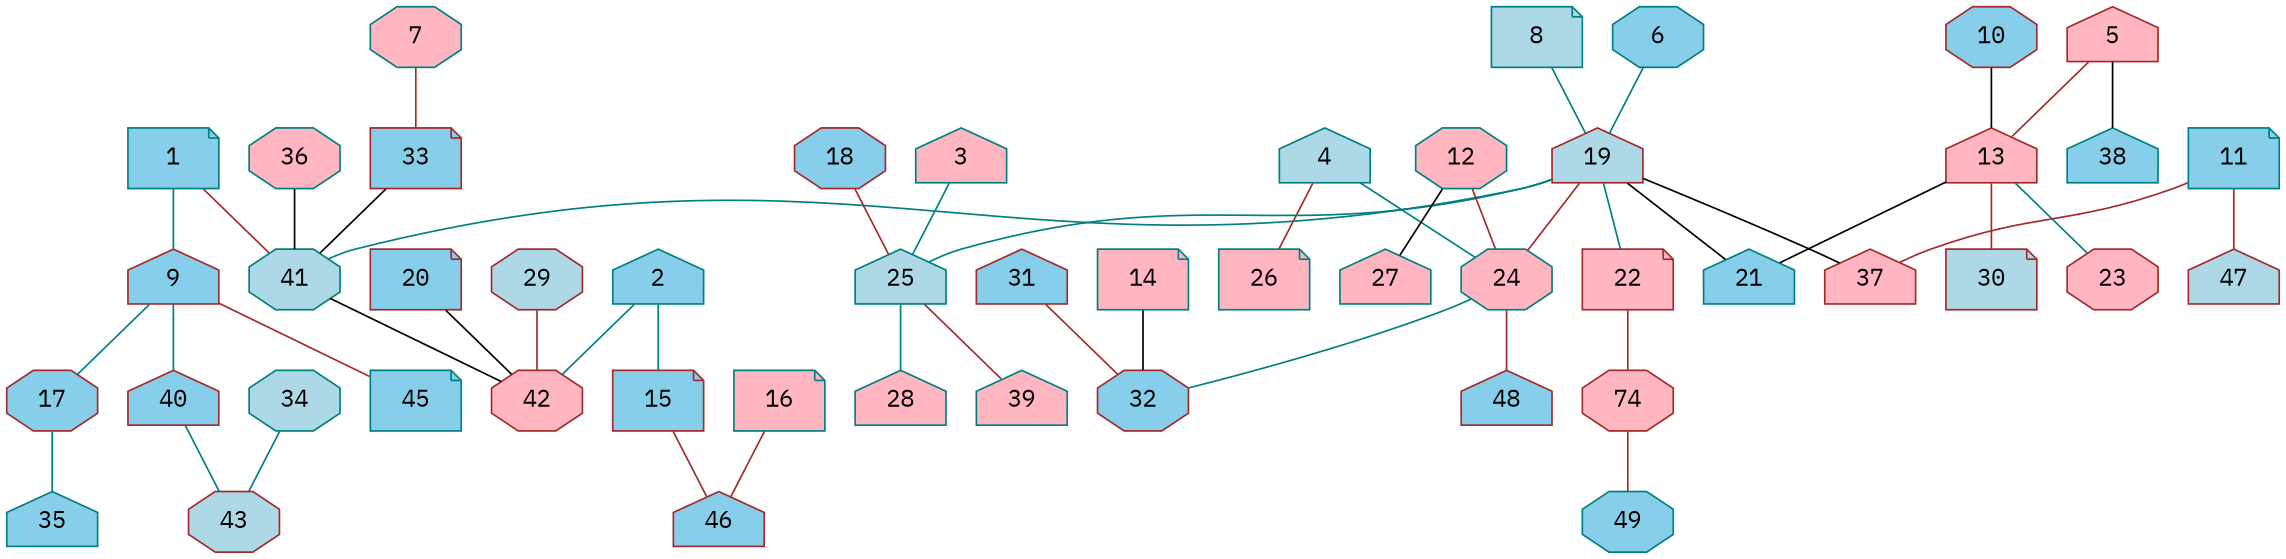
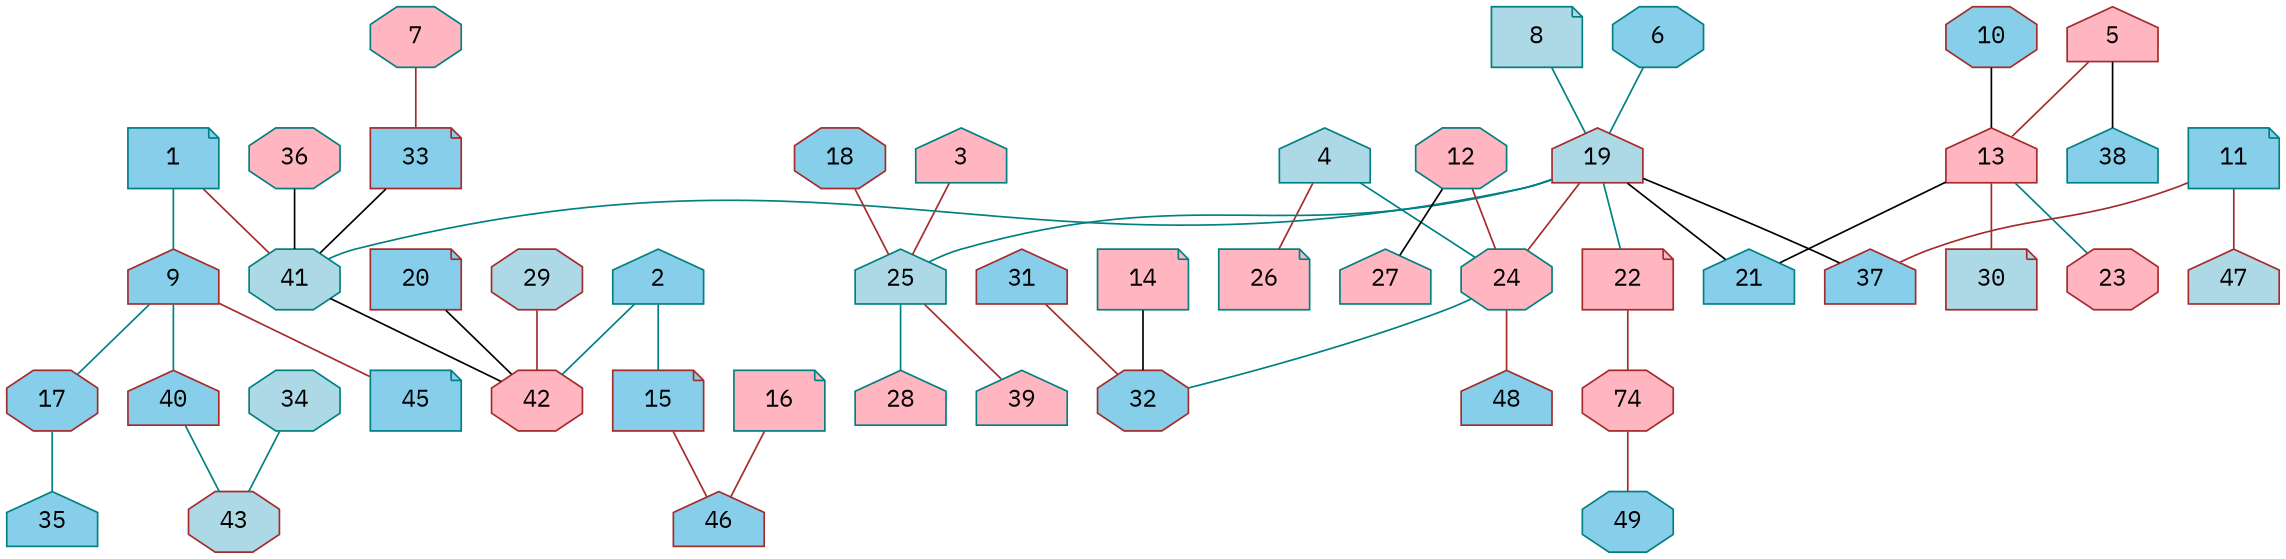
(929, 222) -> (929, 222)
(1870, 279) -> (1870, 279)
